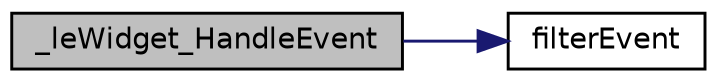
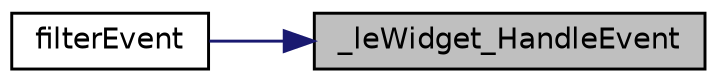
(440, 41) -> (247, 41)
